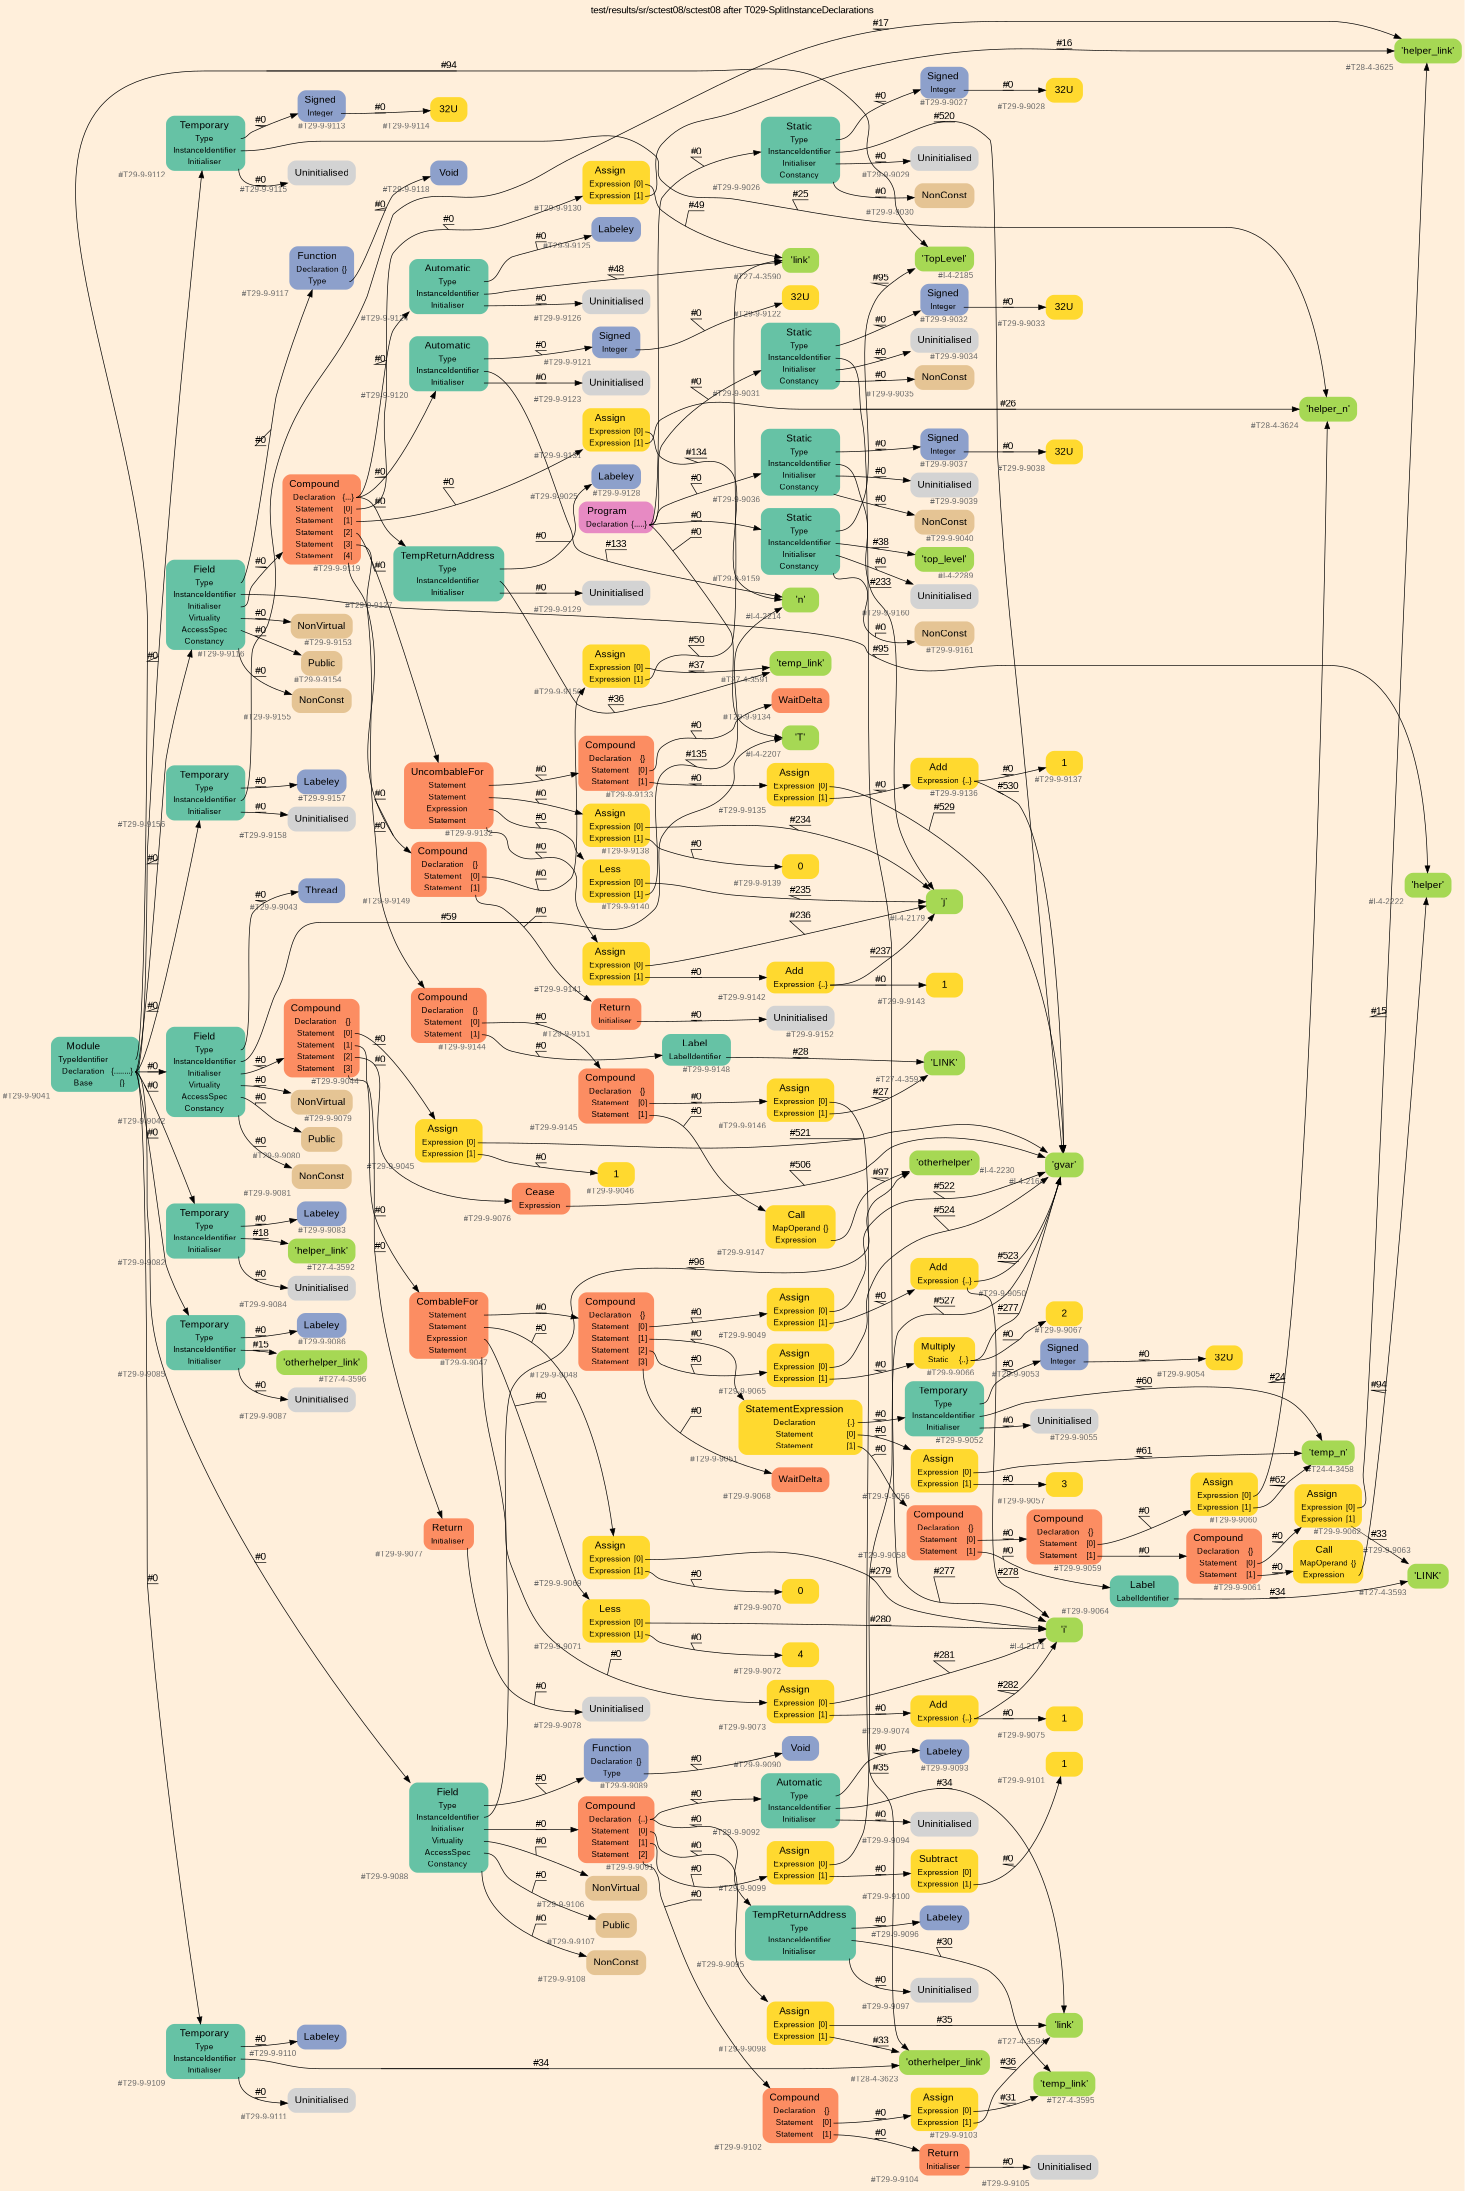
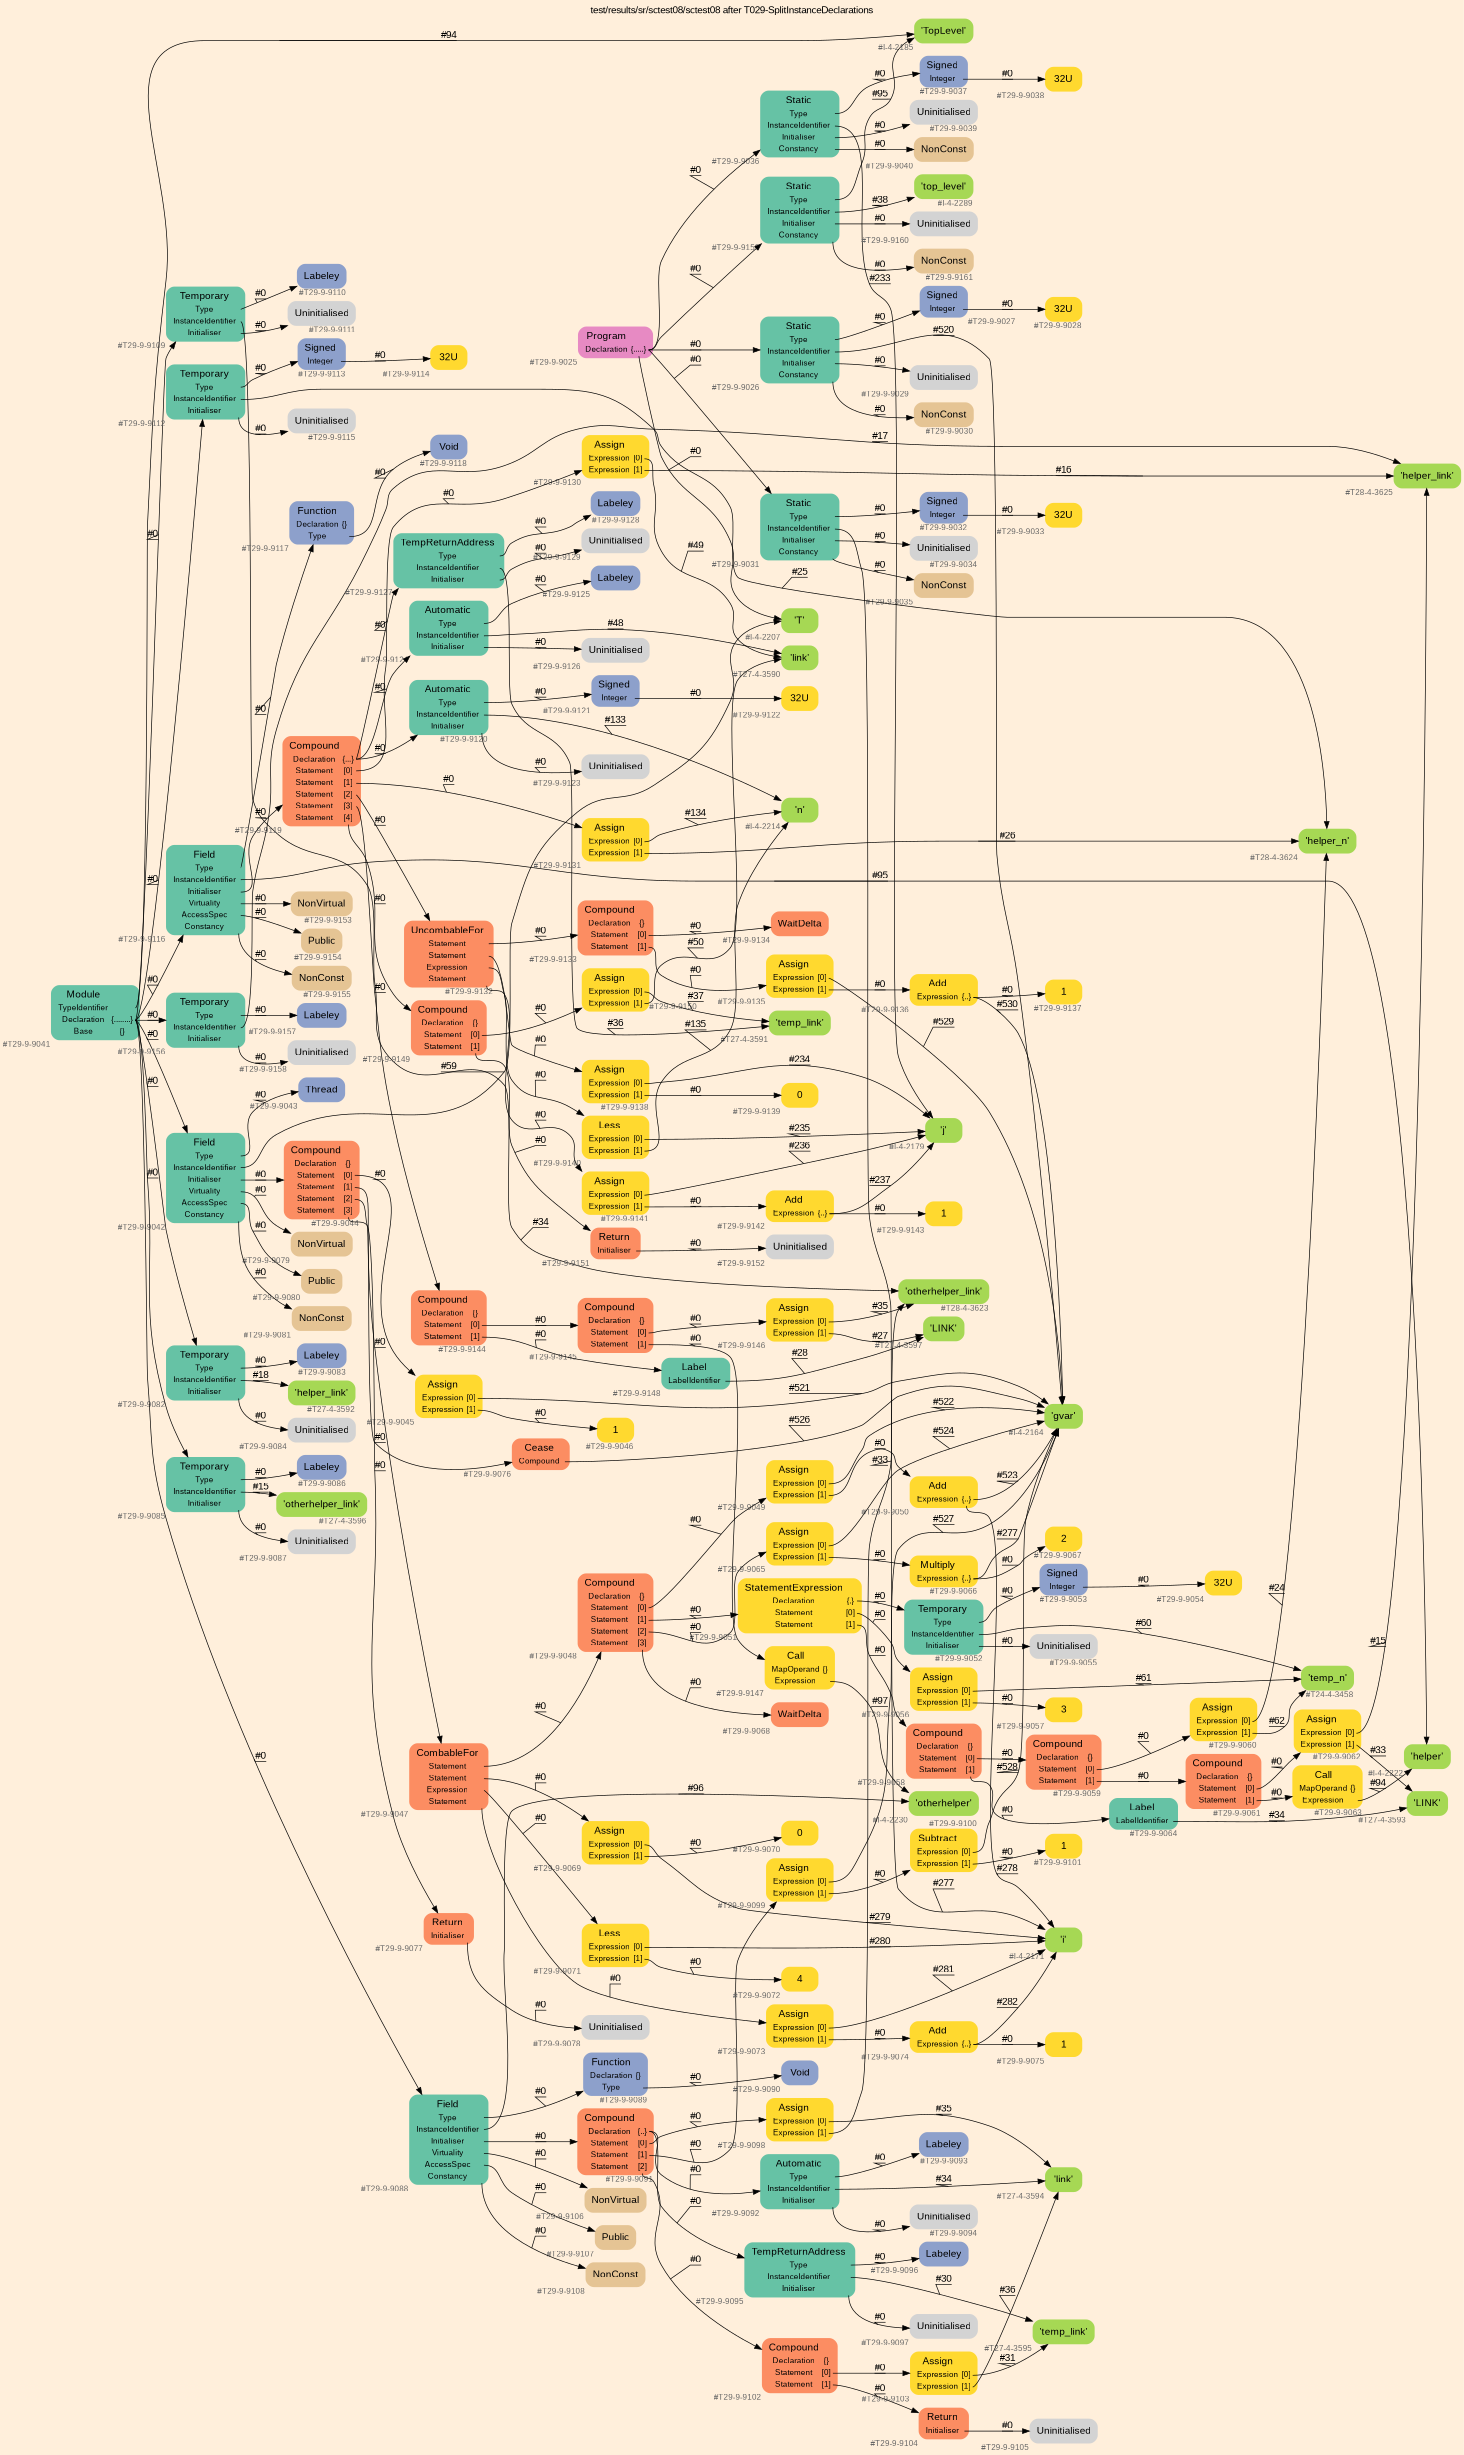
(800, 1165) -> (800, 1420)
(540, 1206) -> (539, 1461)
(939, 1360) -> (938, 1578)
none -> (1023, 1661)
